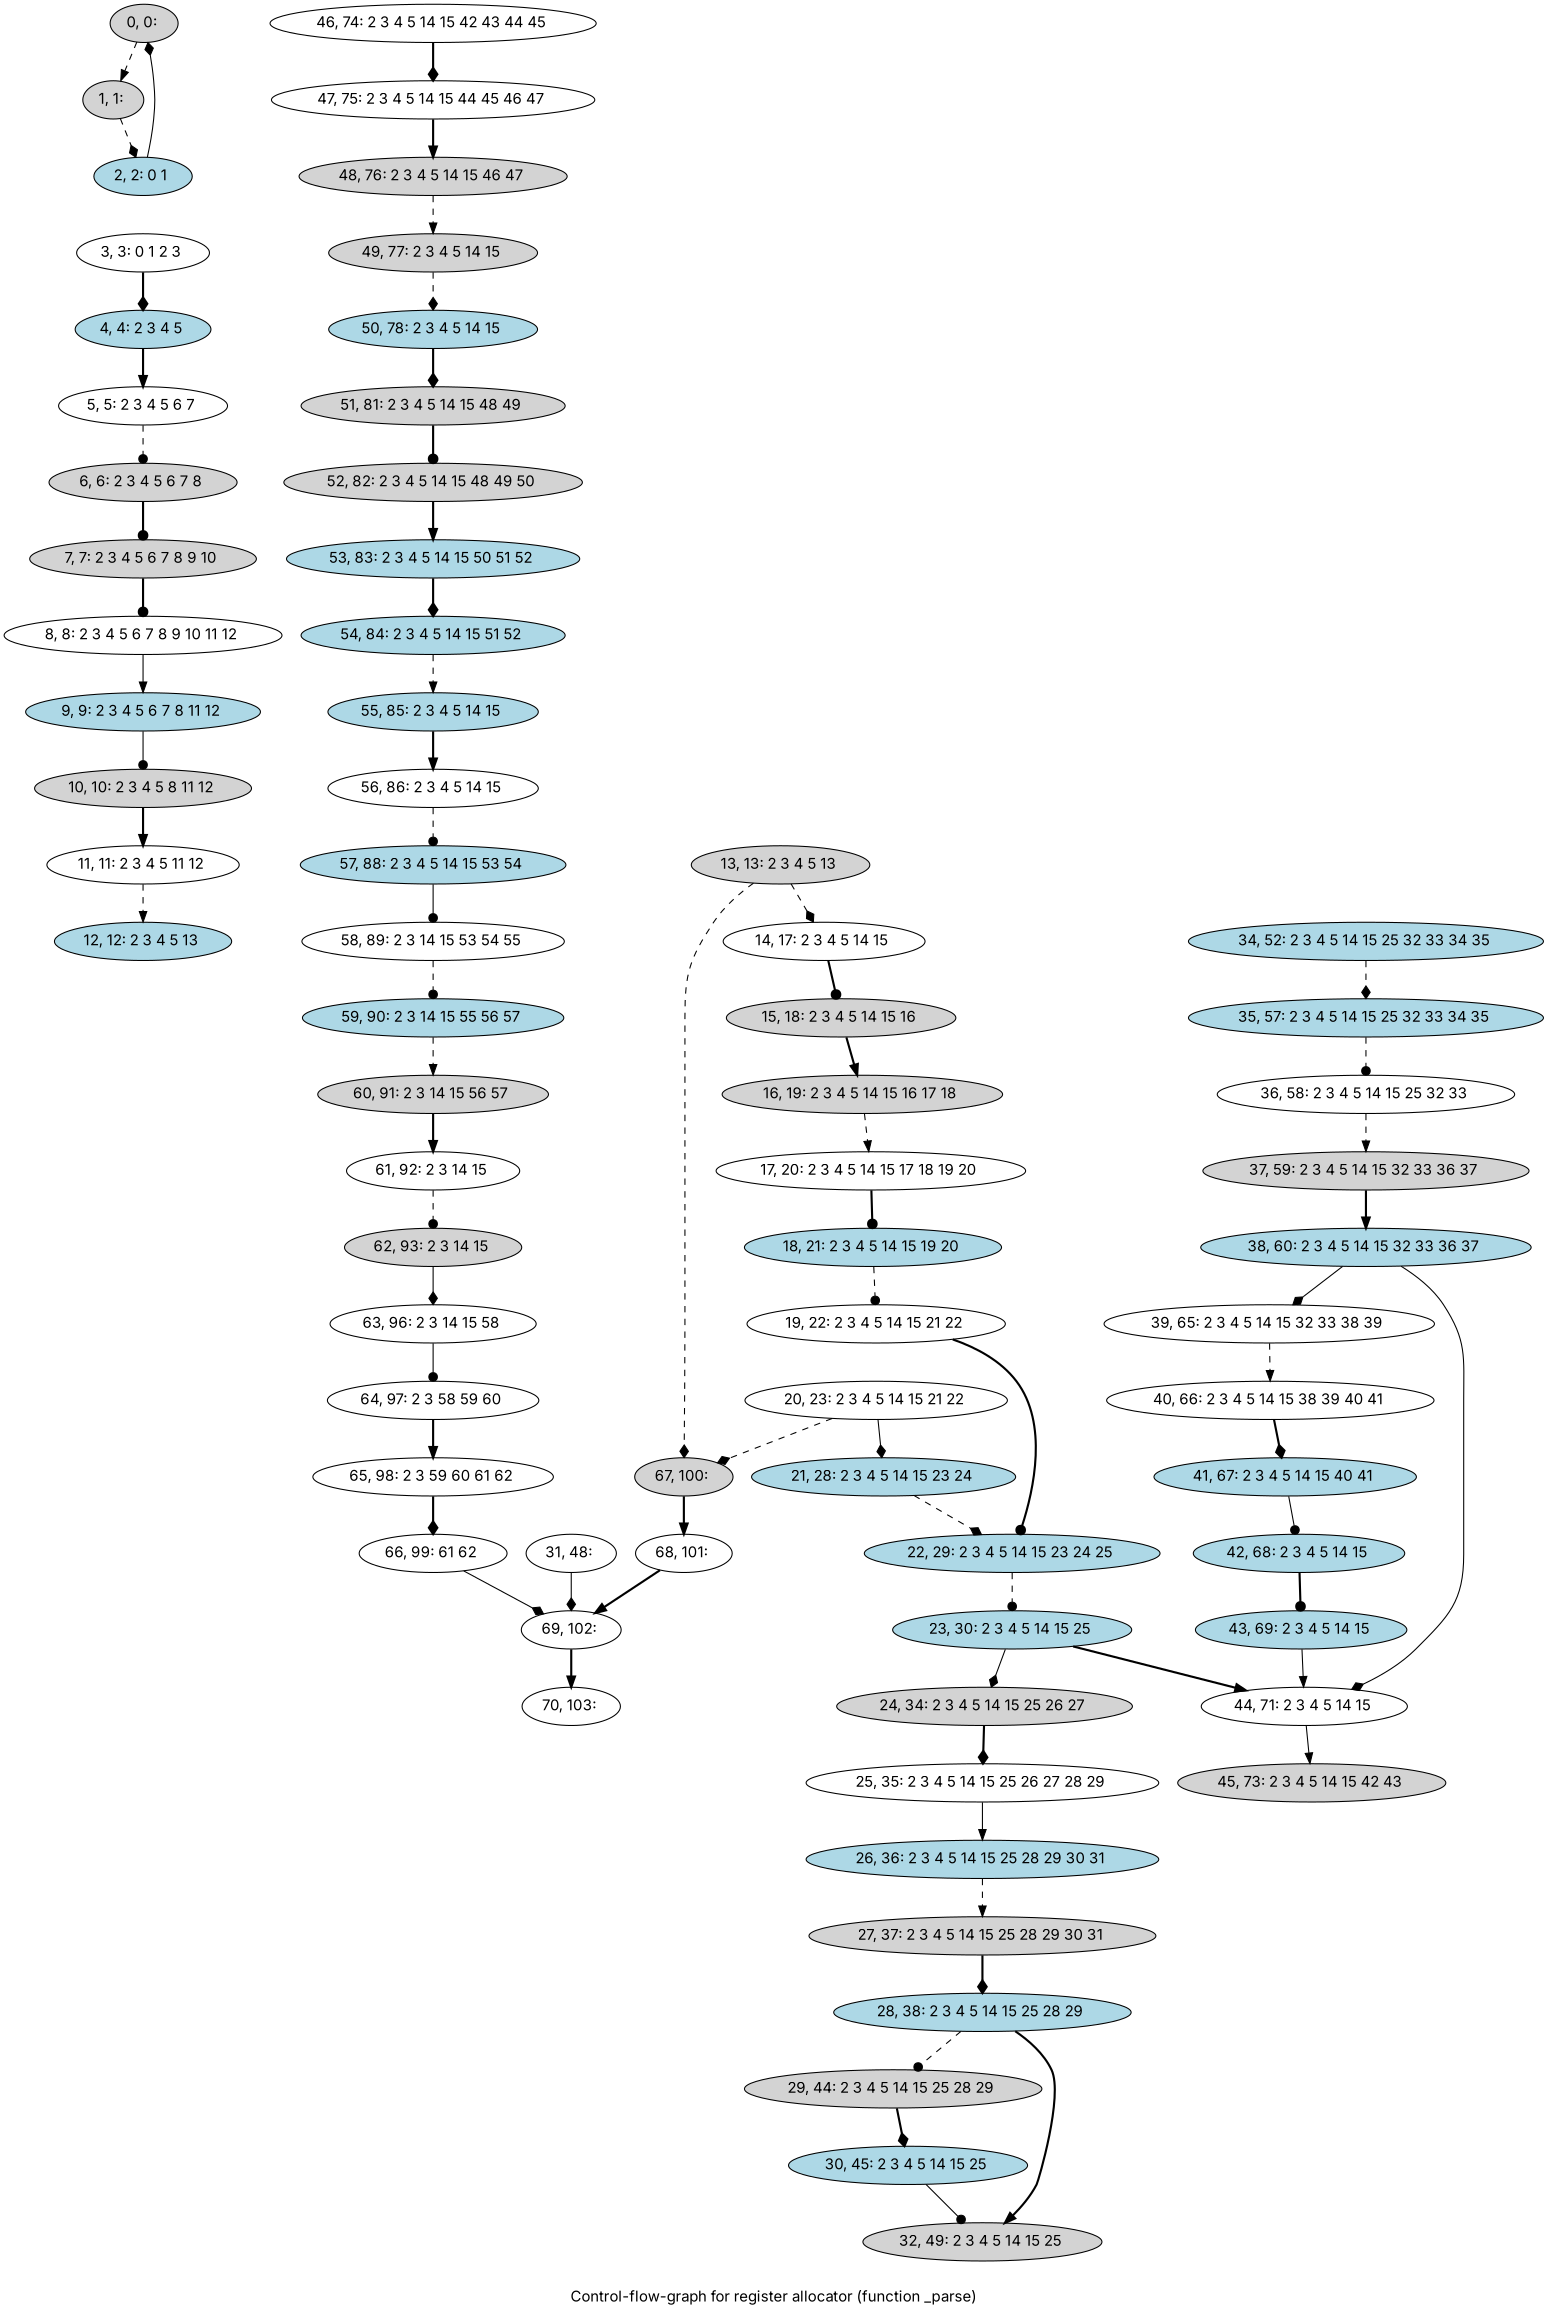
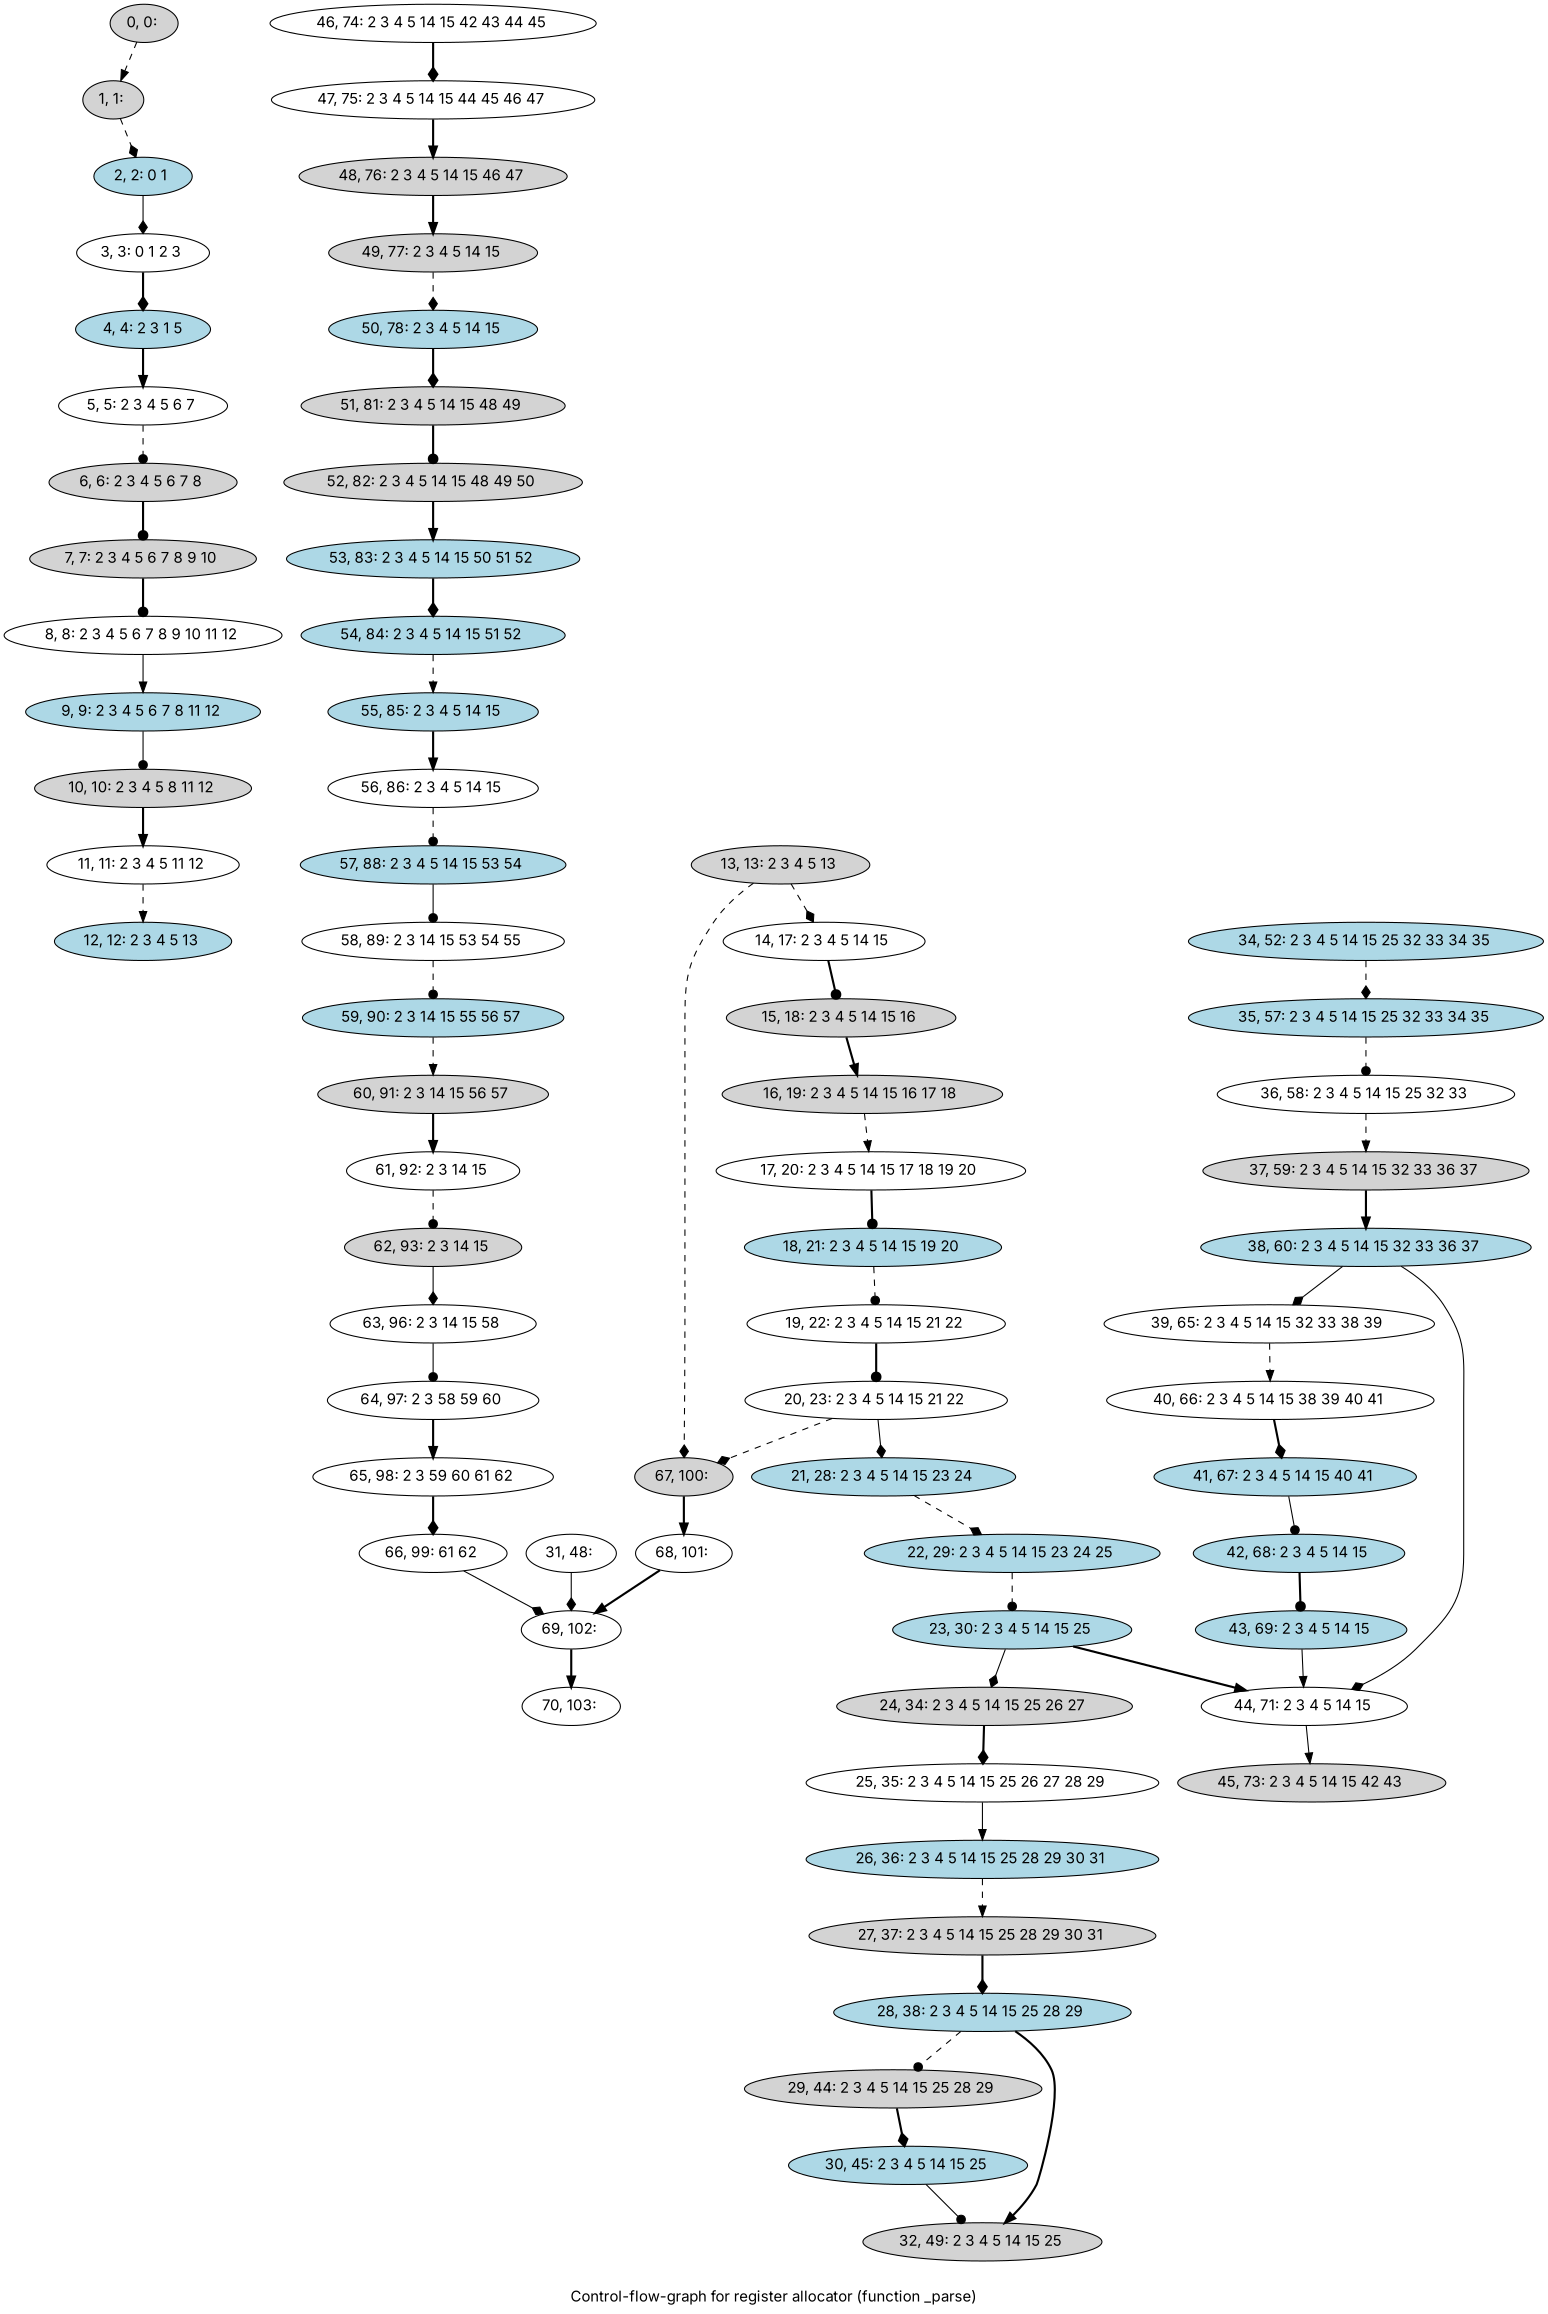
(155, 106) -> (143, 208)
(433, 209) -> (433, 209)
(143, 329) -> (143, 329)
(1032, 1414) -> (876, 1358)
